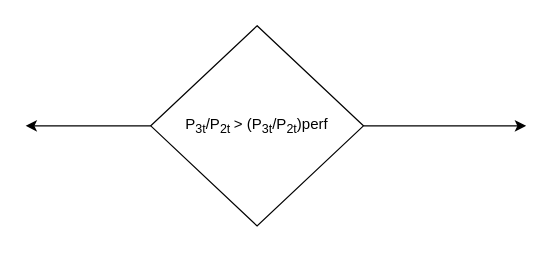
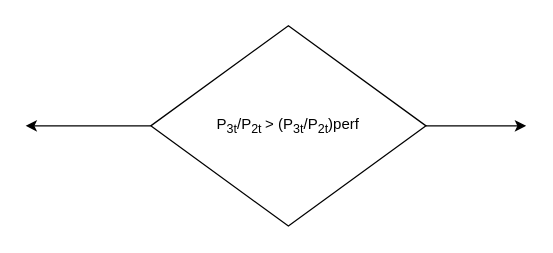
(257, 126) -> (288, 126)
